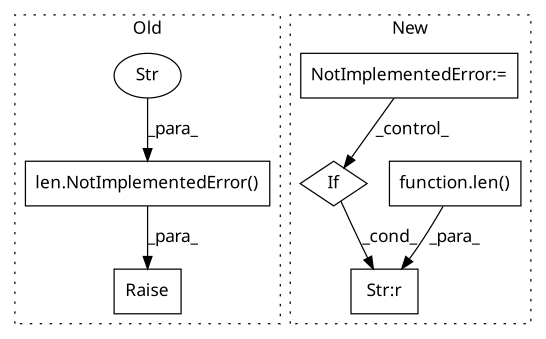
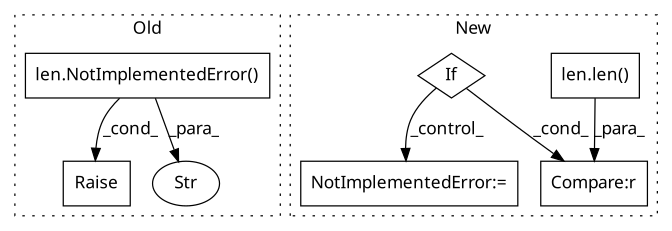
(148, 123) -> (165, 124)
(373, 128) -> (413, 114)
(455, 184) -> (595, 76)
(173, 238) -> (131, 130)
(384, 291) -> (594, 184)
